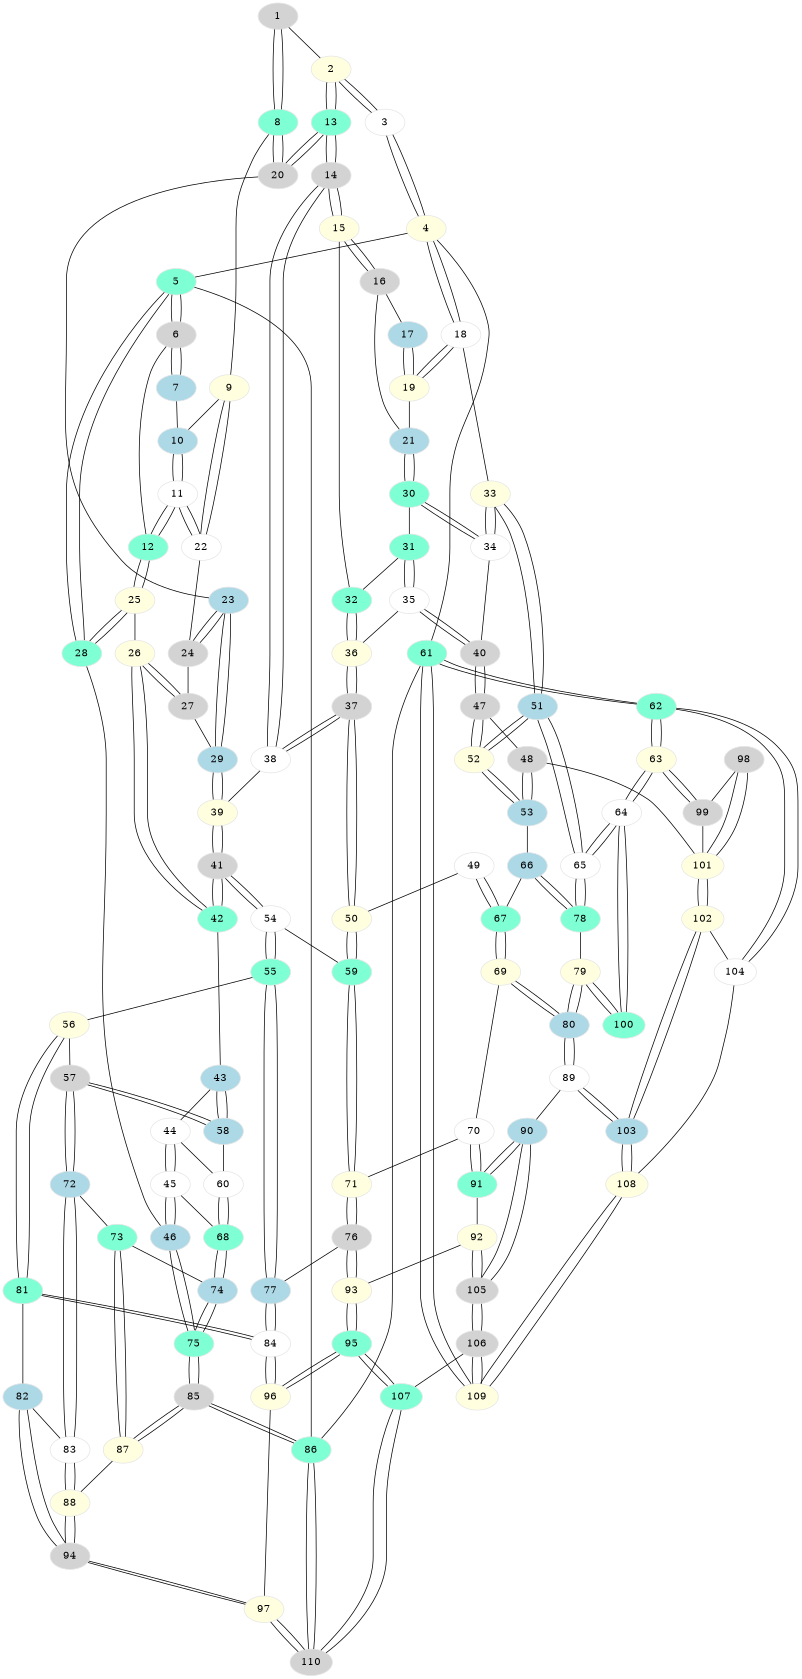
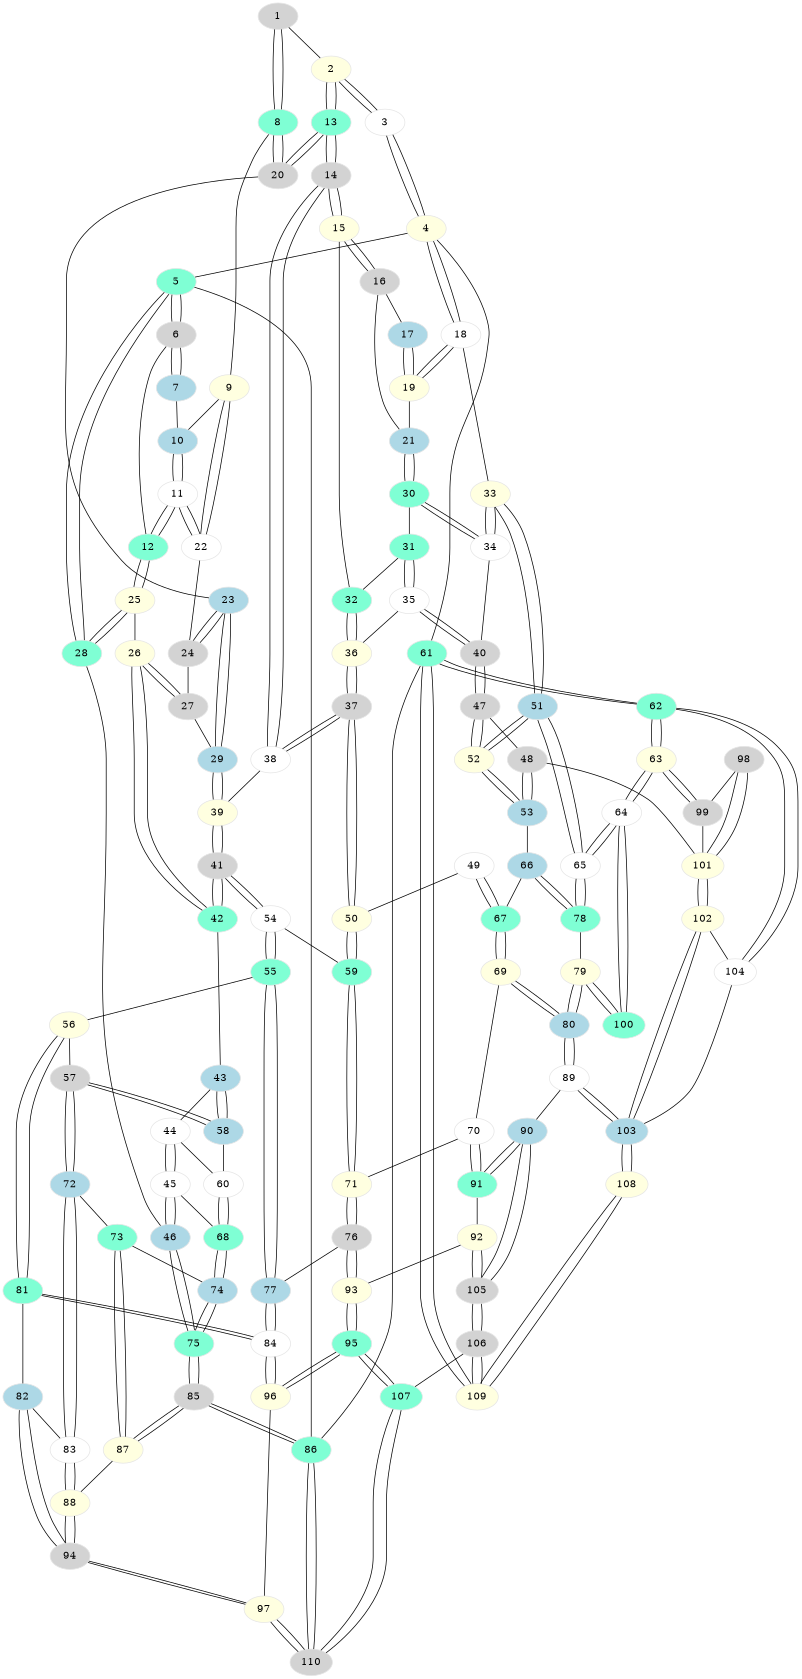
(707, 1090) -> (703, 1066)
